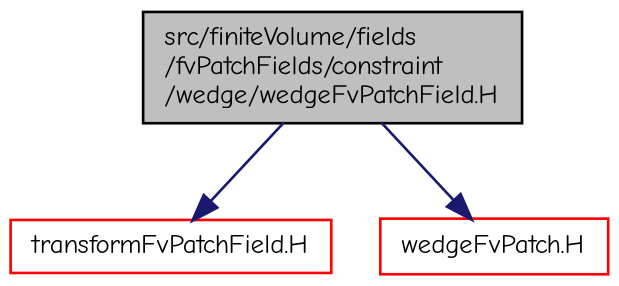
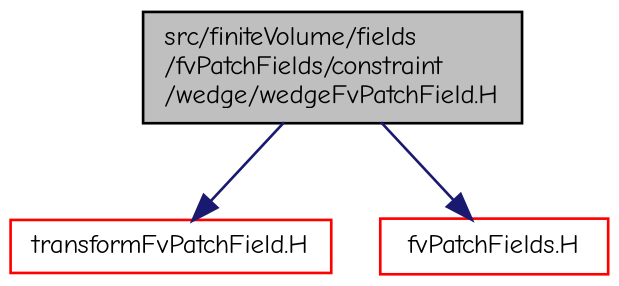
(494, 246) -> (494, 246)
